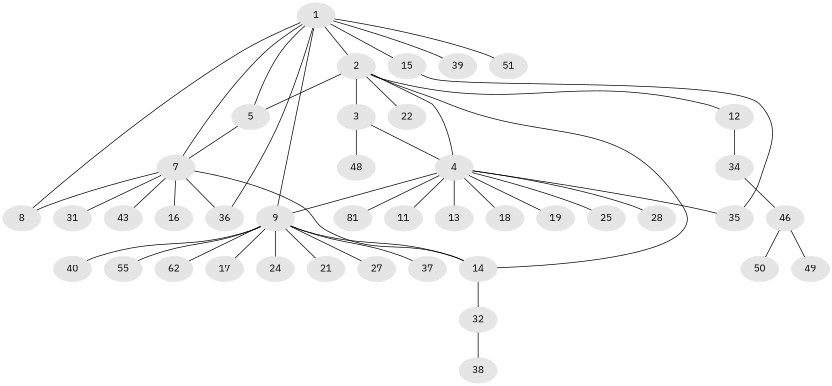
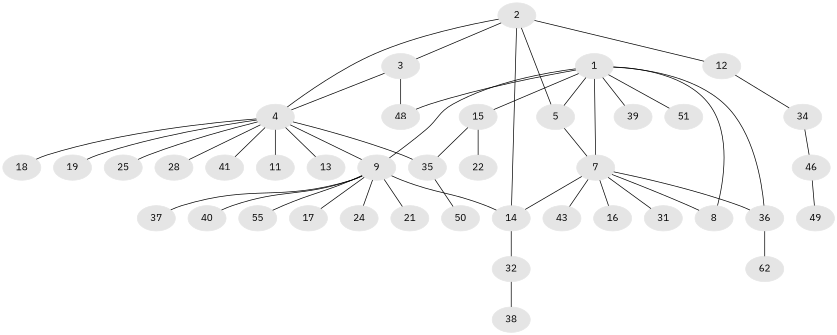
(336, 41) -> (459, 96)
(382, 91) -> (478, 142)
(353, 218) -> (225, 168)
(225, 244) -> (765, 244)
(772, 244) -> (440, 188)
(377, 269) -> none
